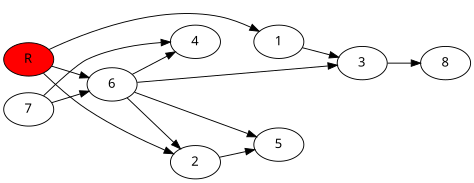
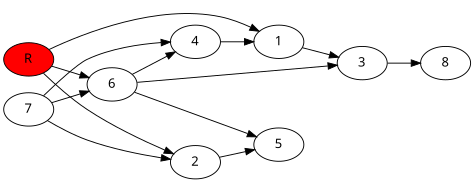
none -> (233, 42)
(150, 120) -> (102, 145)
